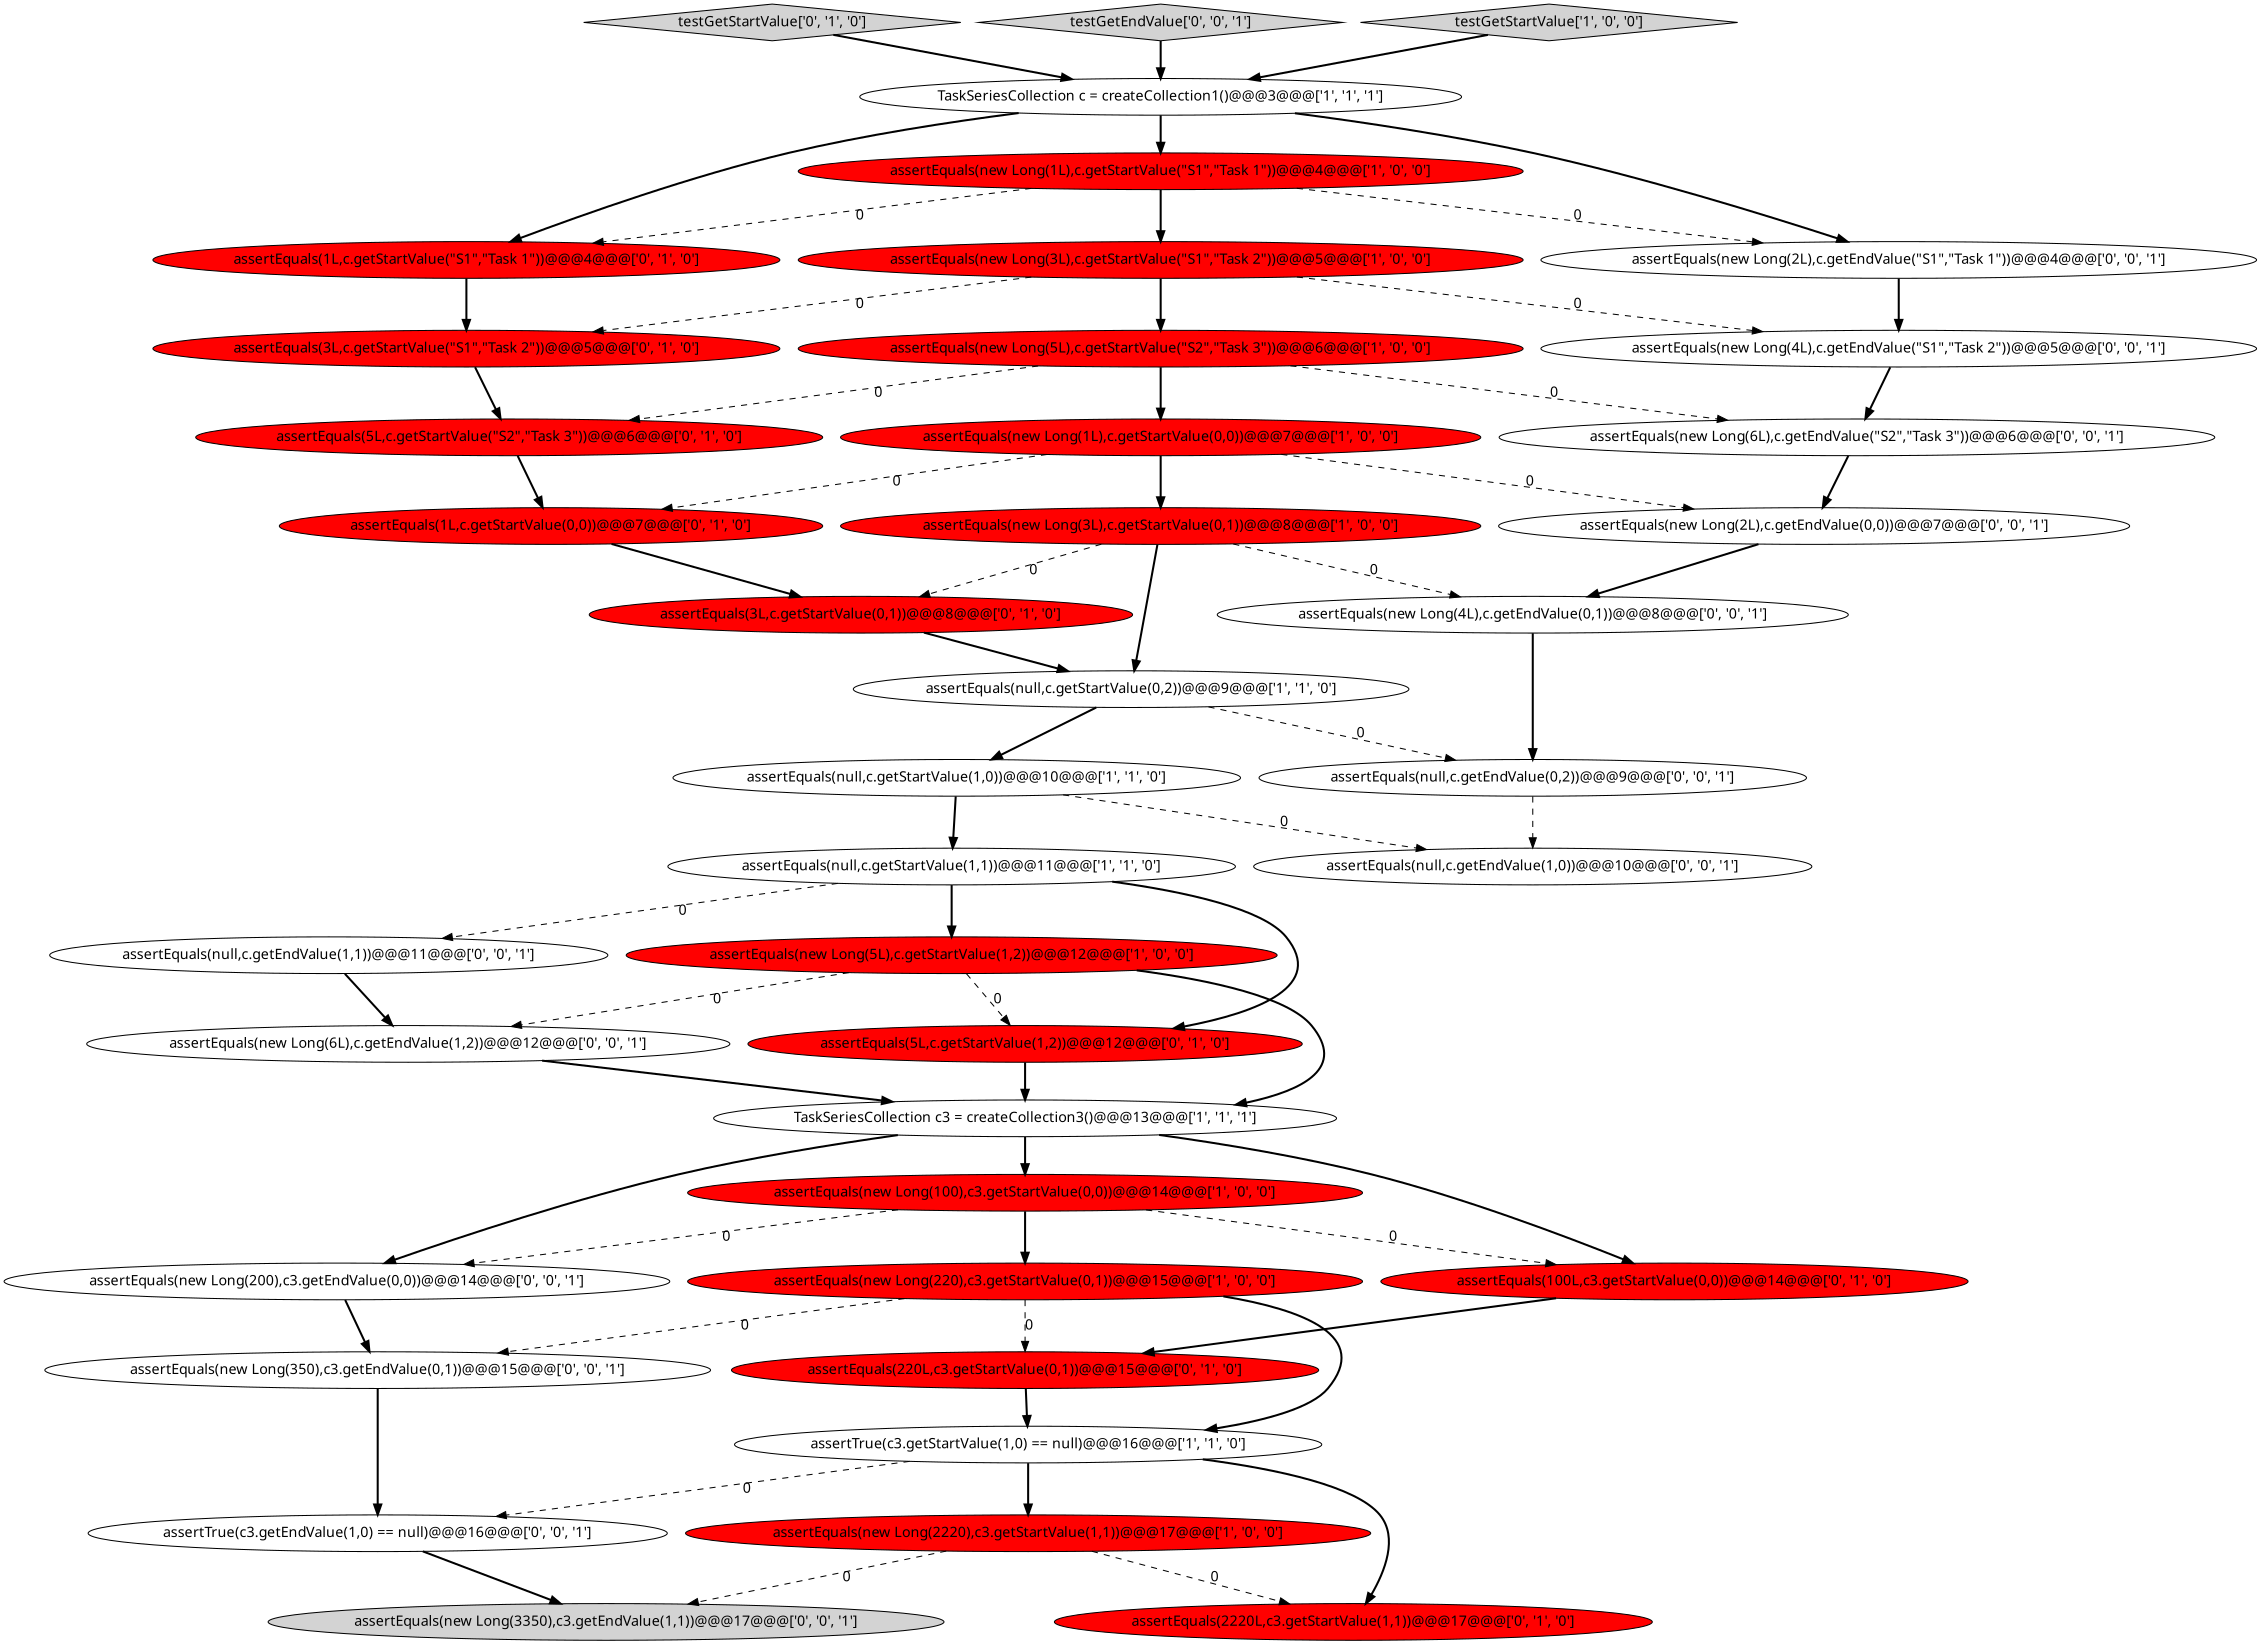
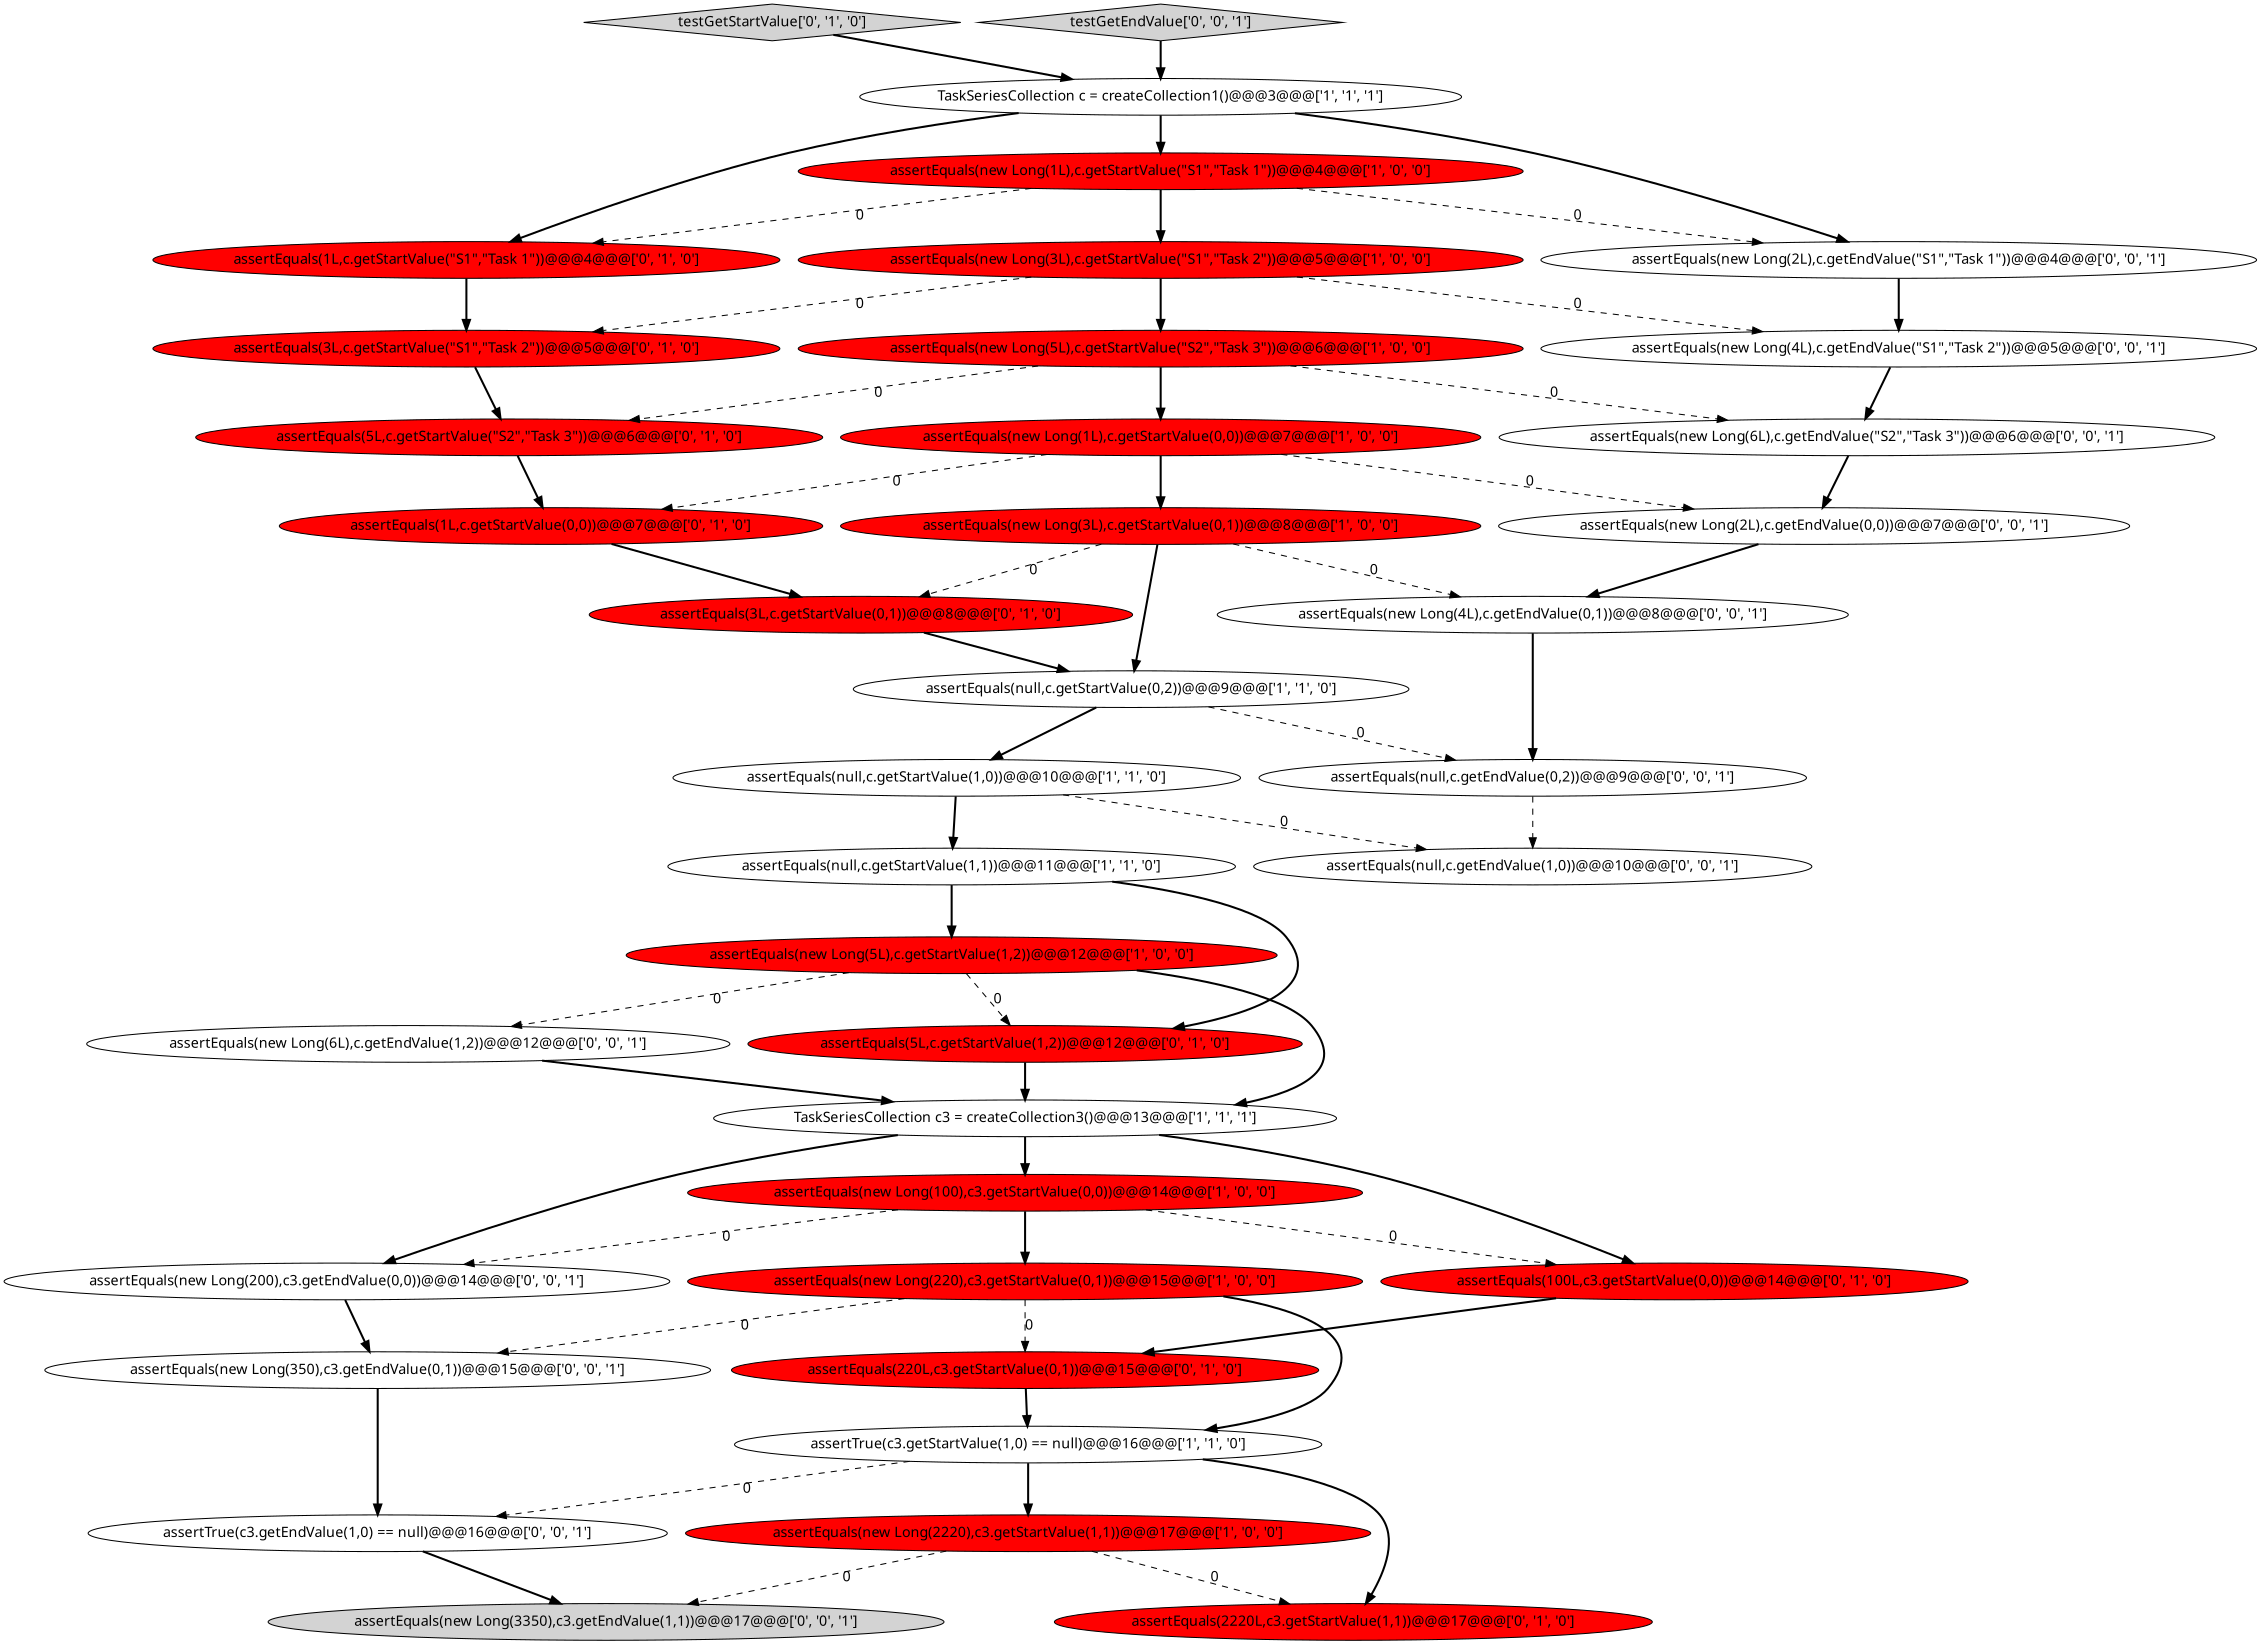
(1549, 22) -> none
(329, 955) -> none
